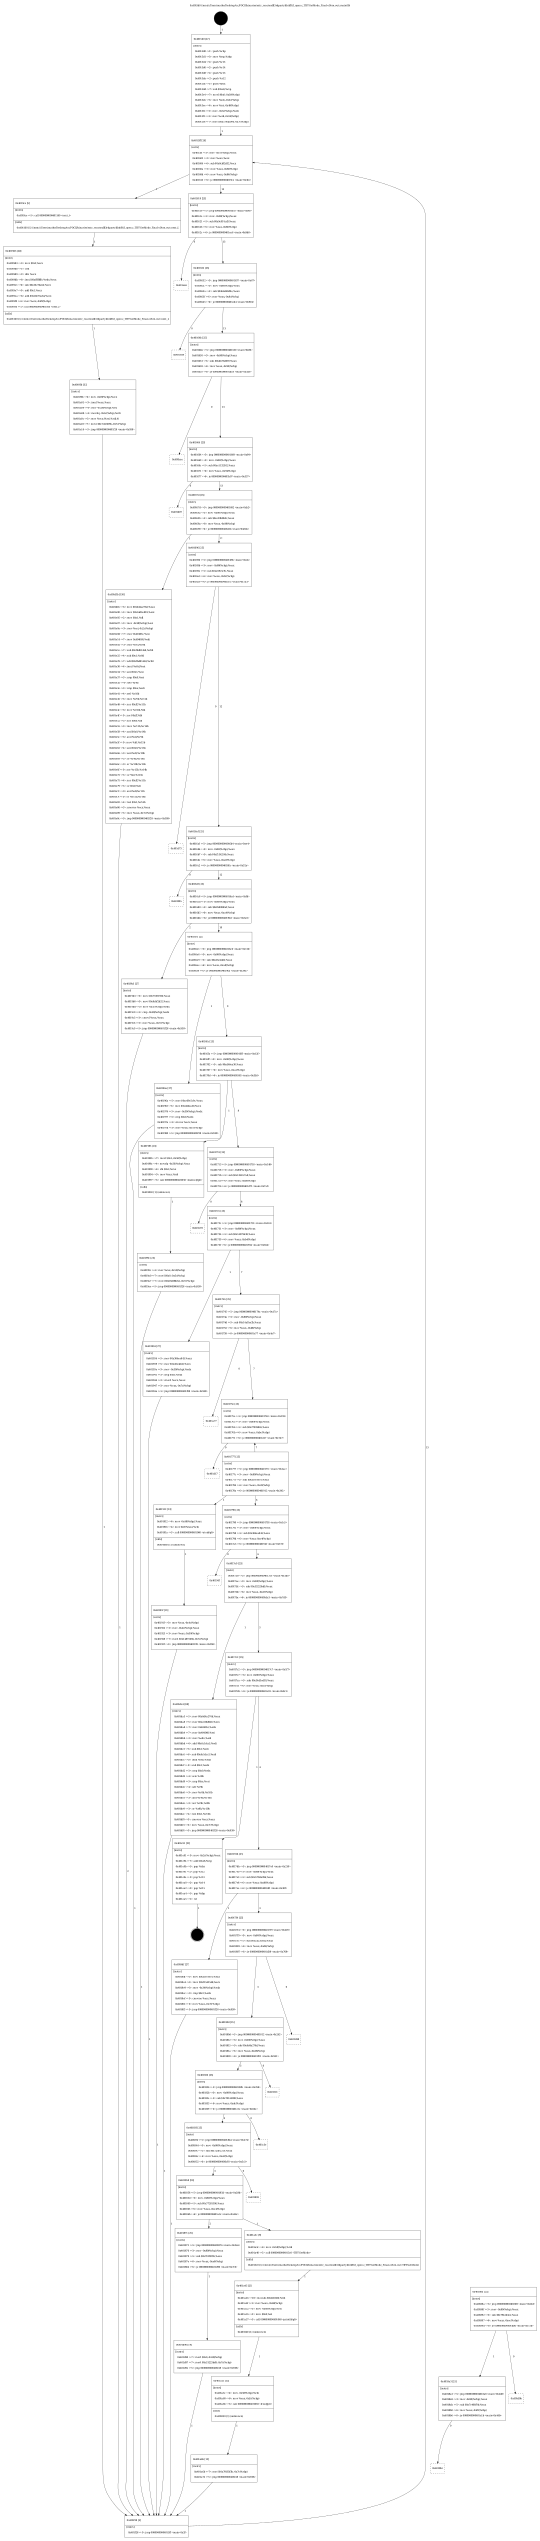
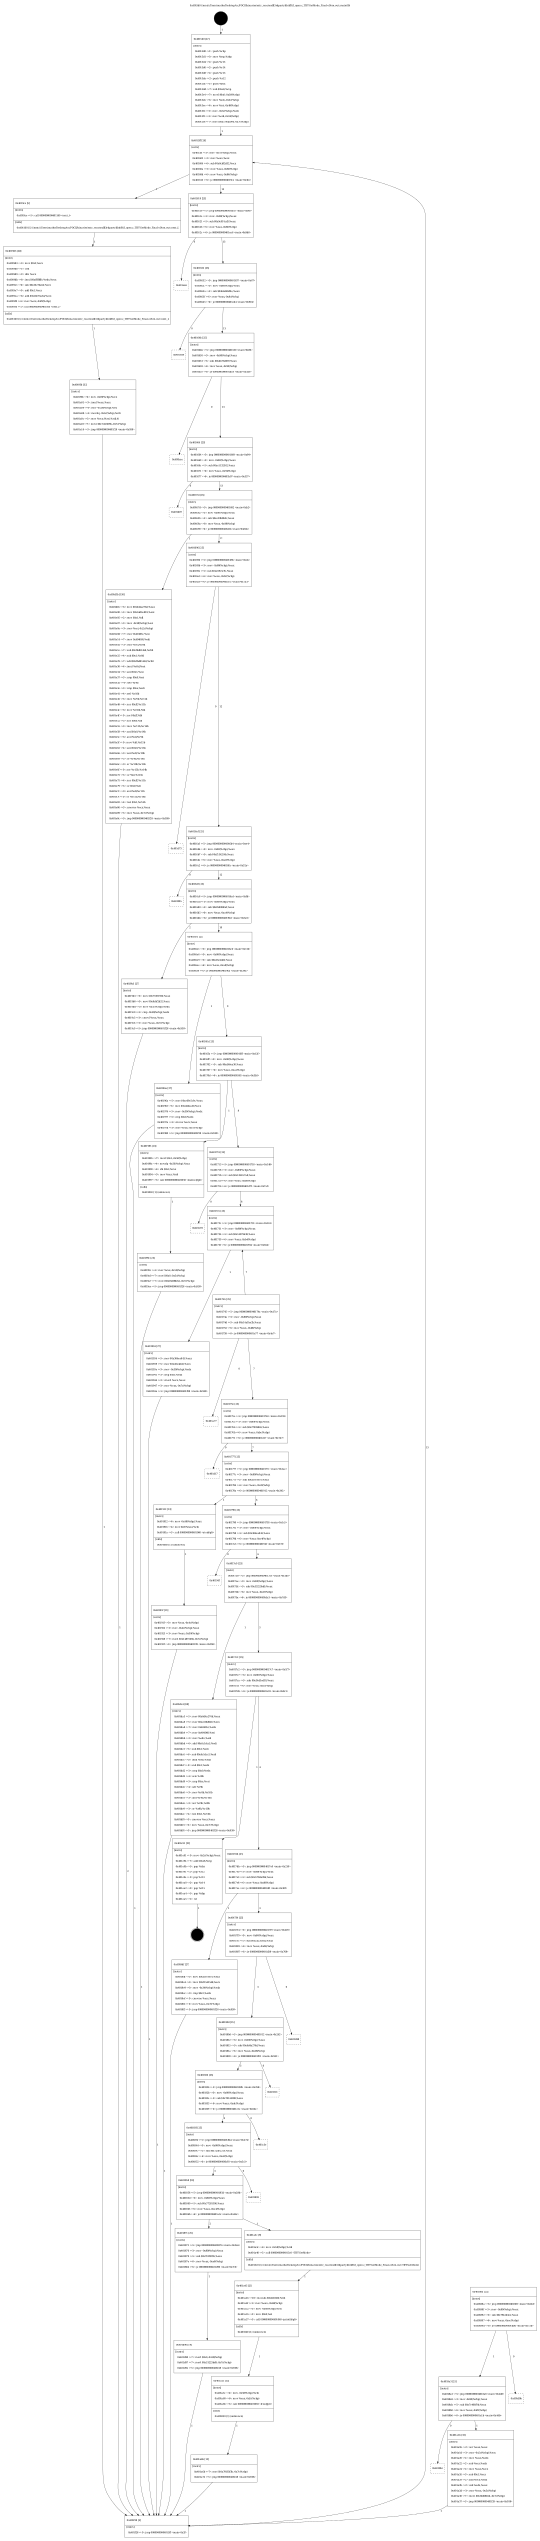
(239, 1271) -> (244, 1273)
(255, 1448) -> (252, 1447)
none -> (481, 2468)
